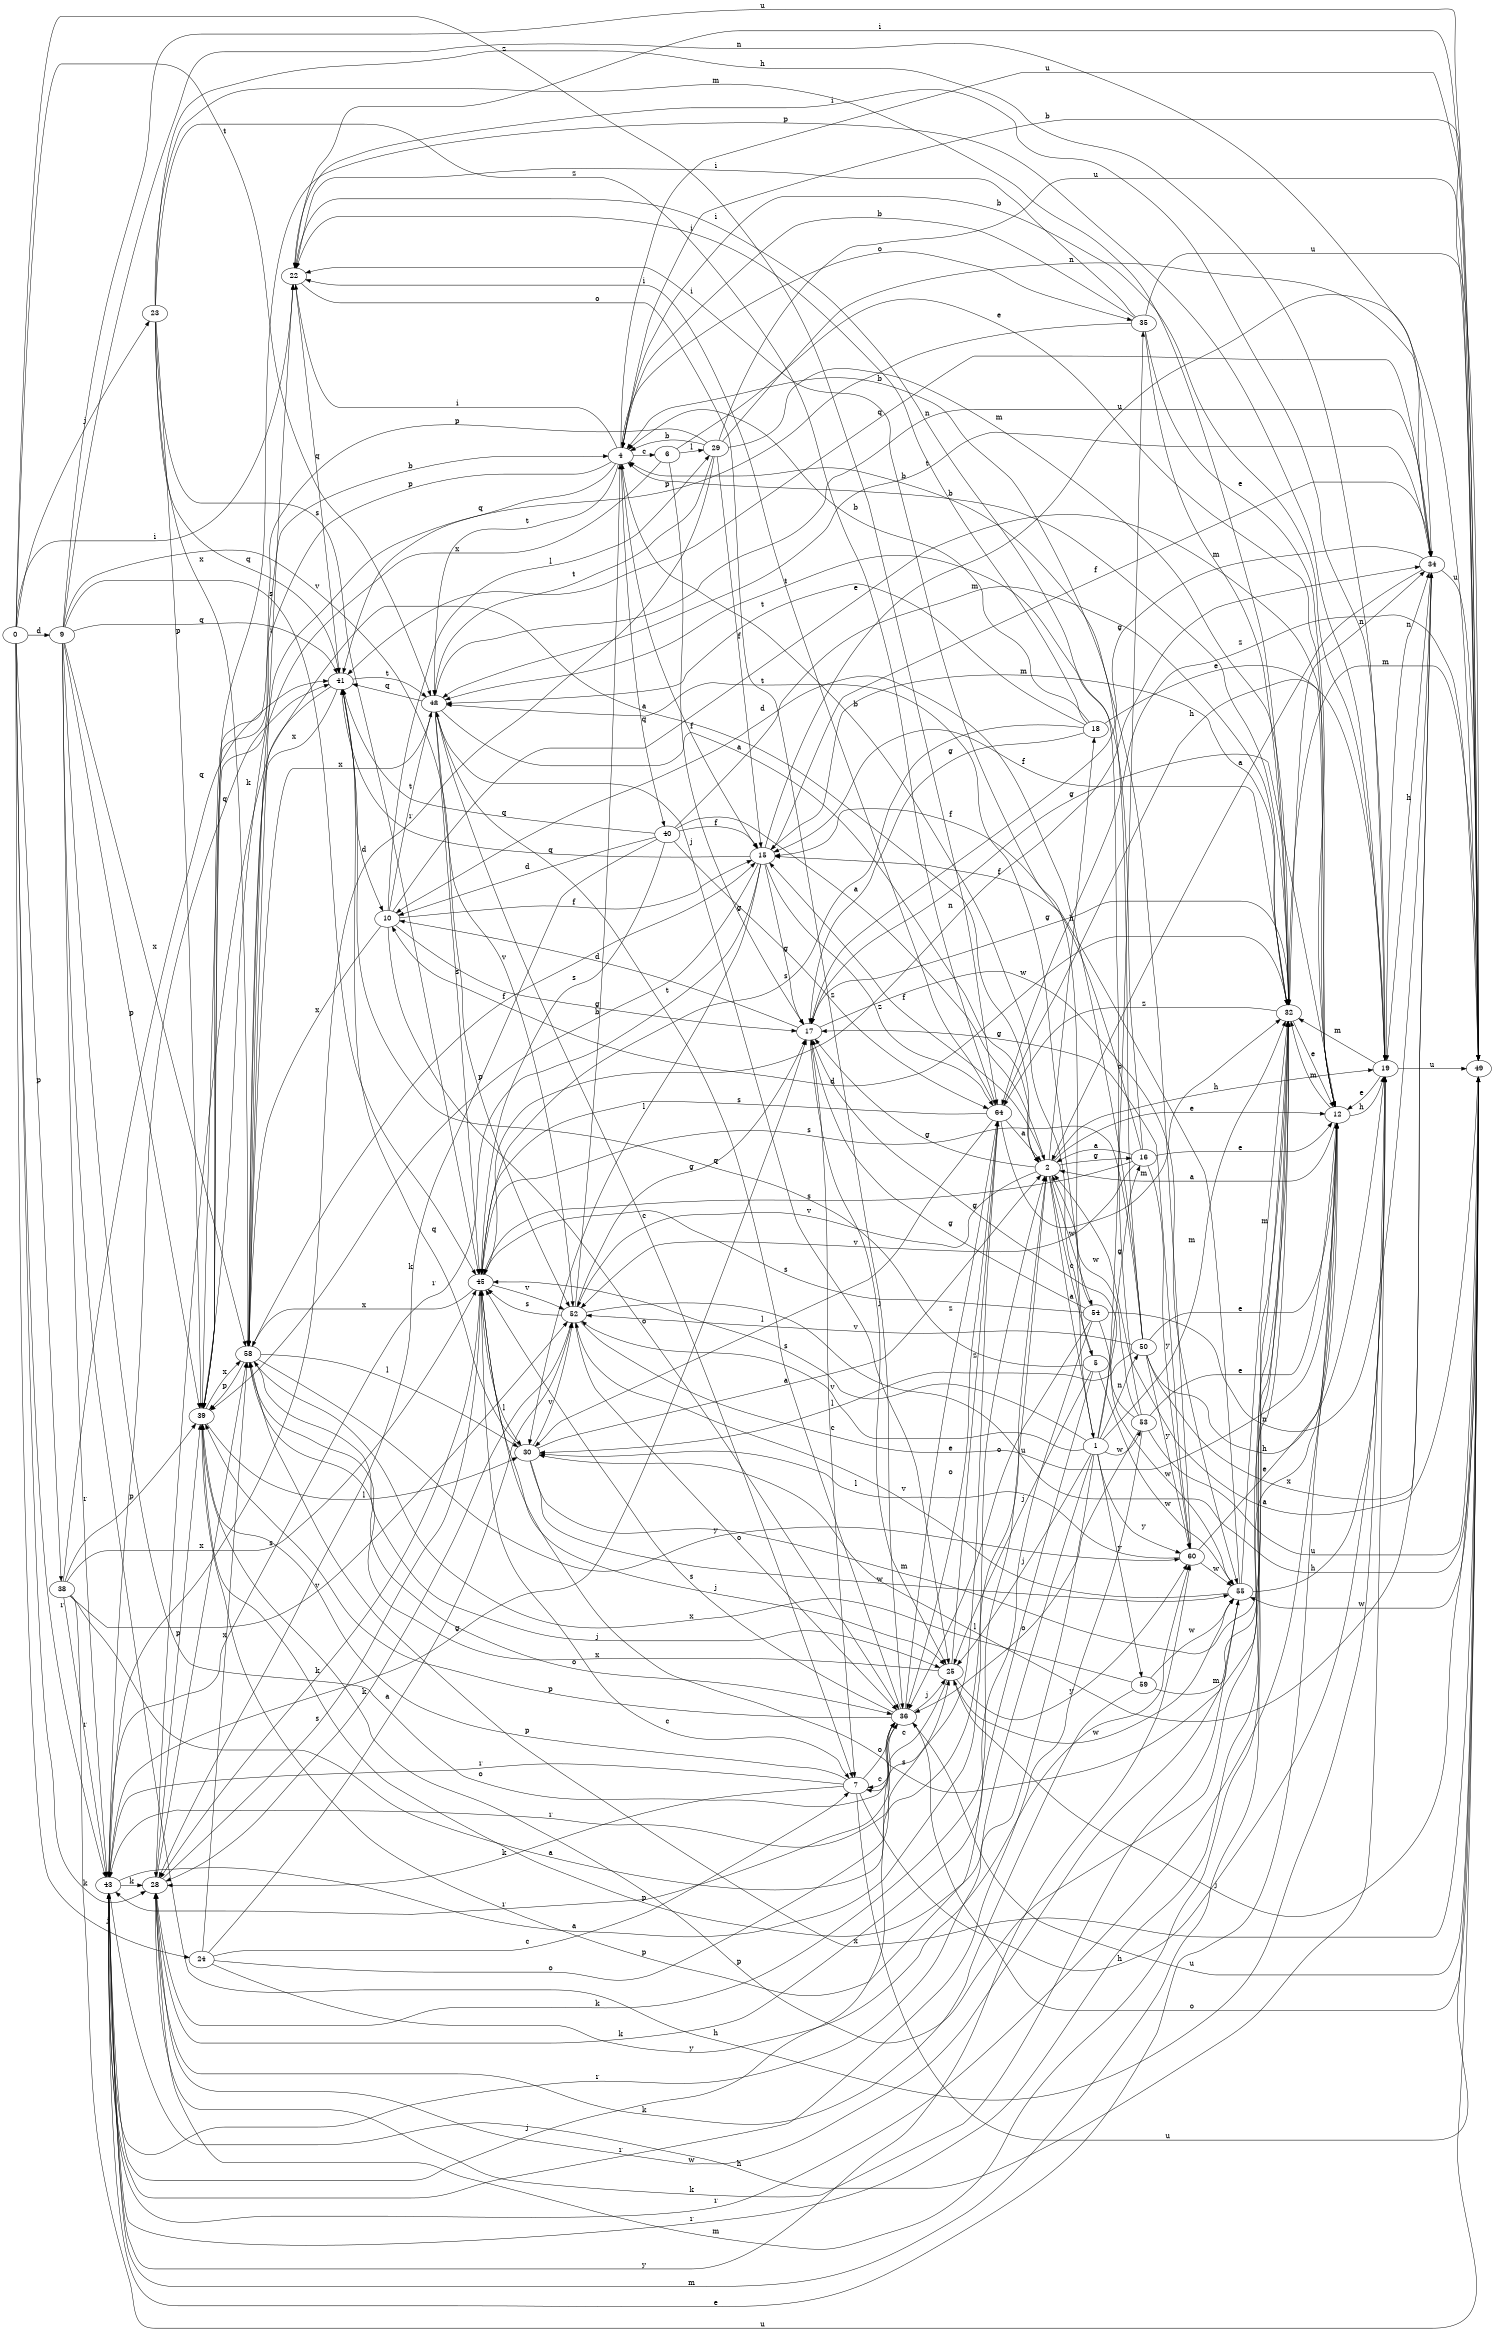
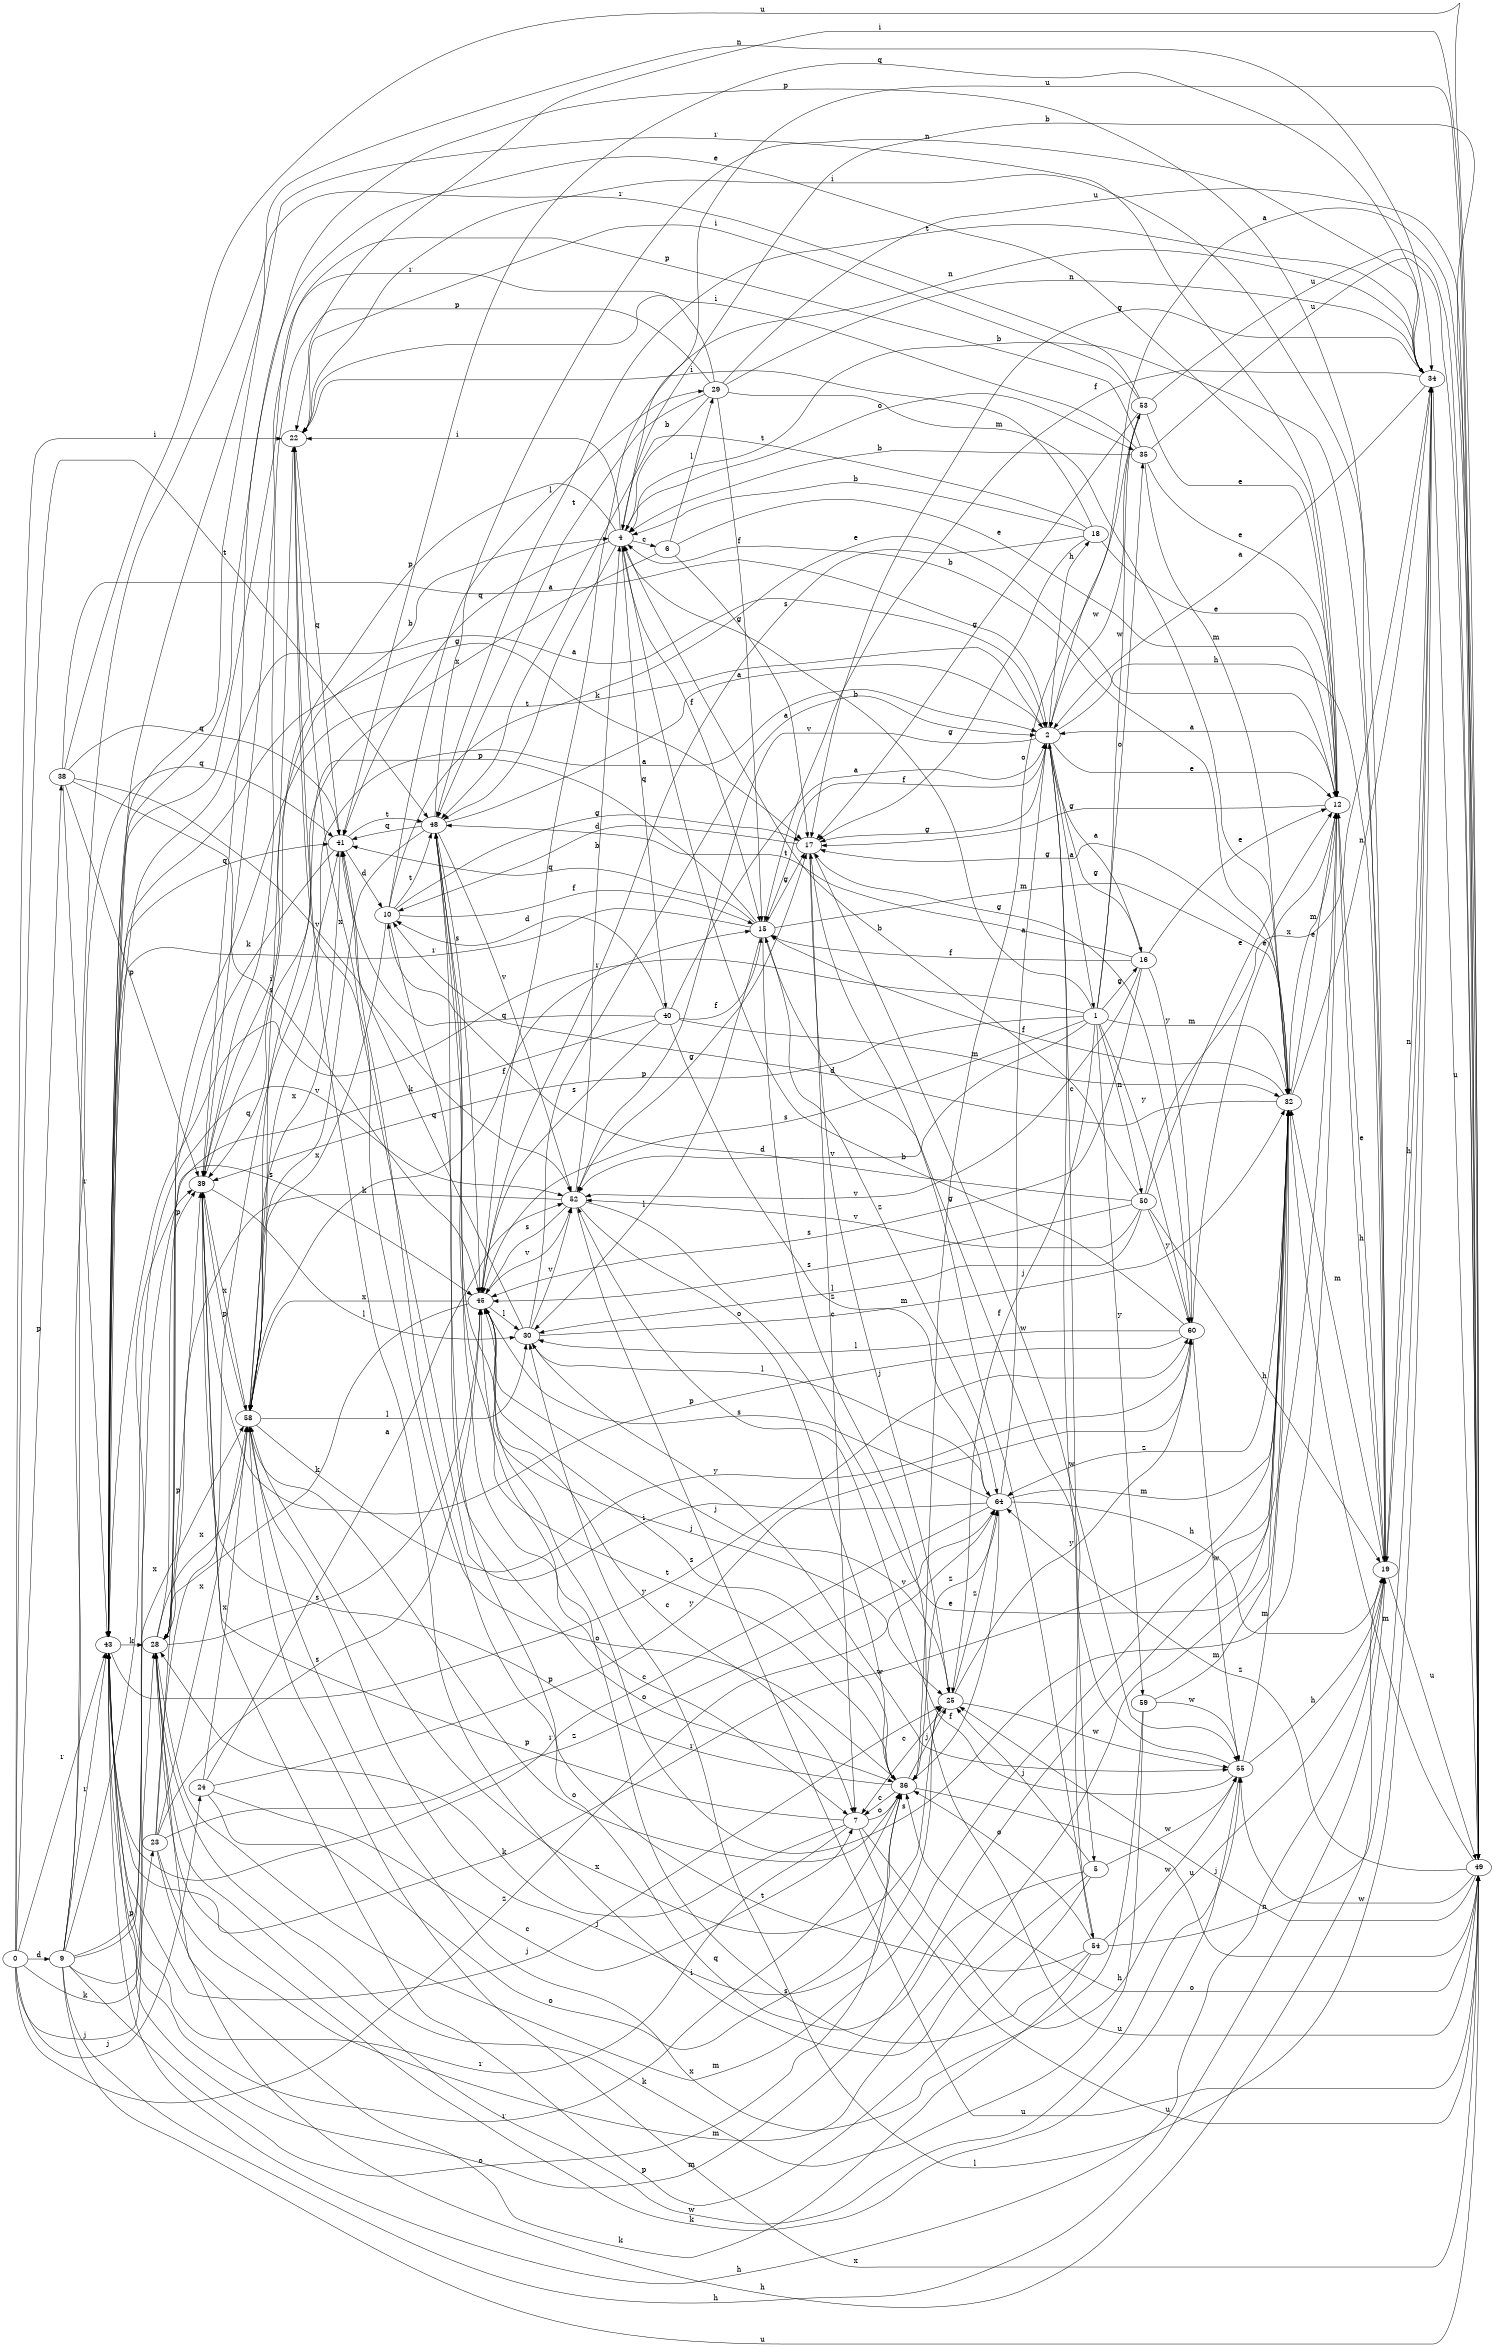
(951, 1473) -> (951, 1717)
(975, 1978) -> (570, 1445)
